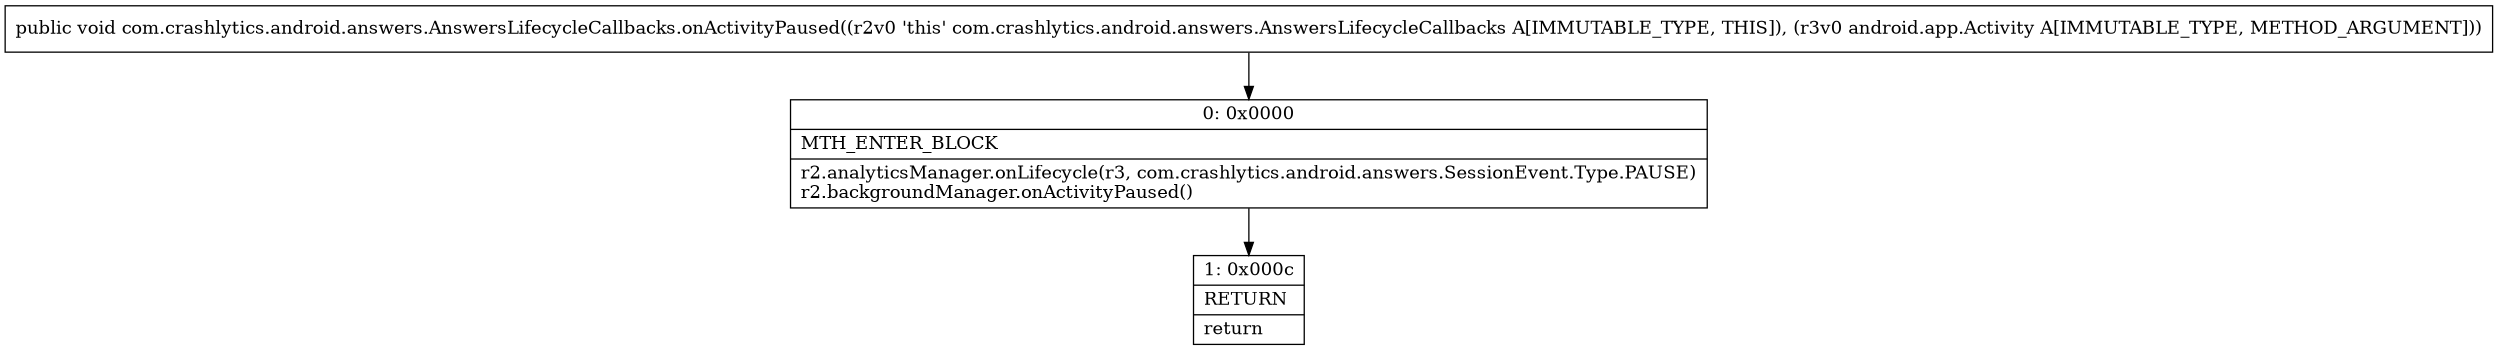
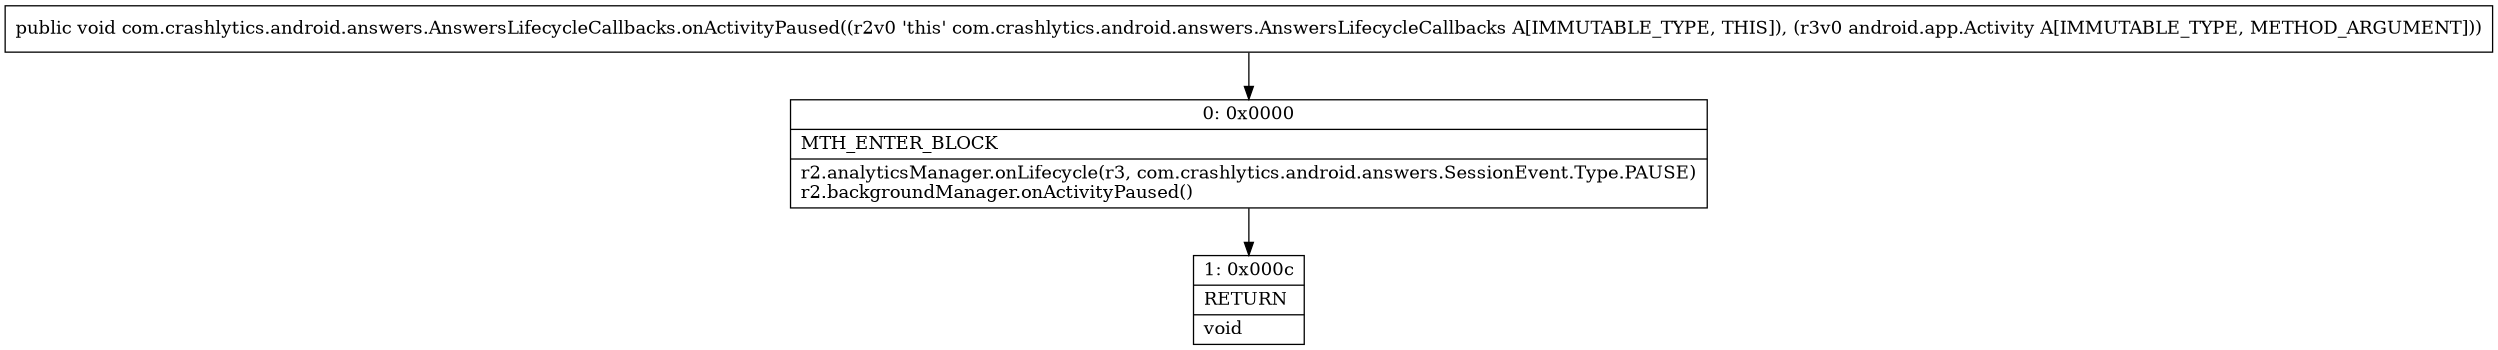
(1233, 329) -> (1224, 329)
